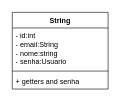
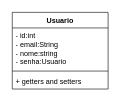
(60, 21) -> (60, 21)
(51, 82) -> (55, 82)
